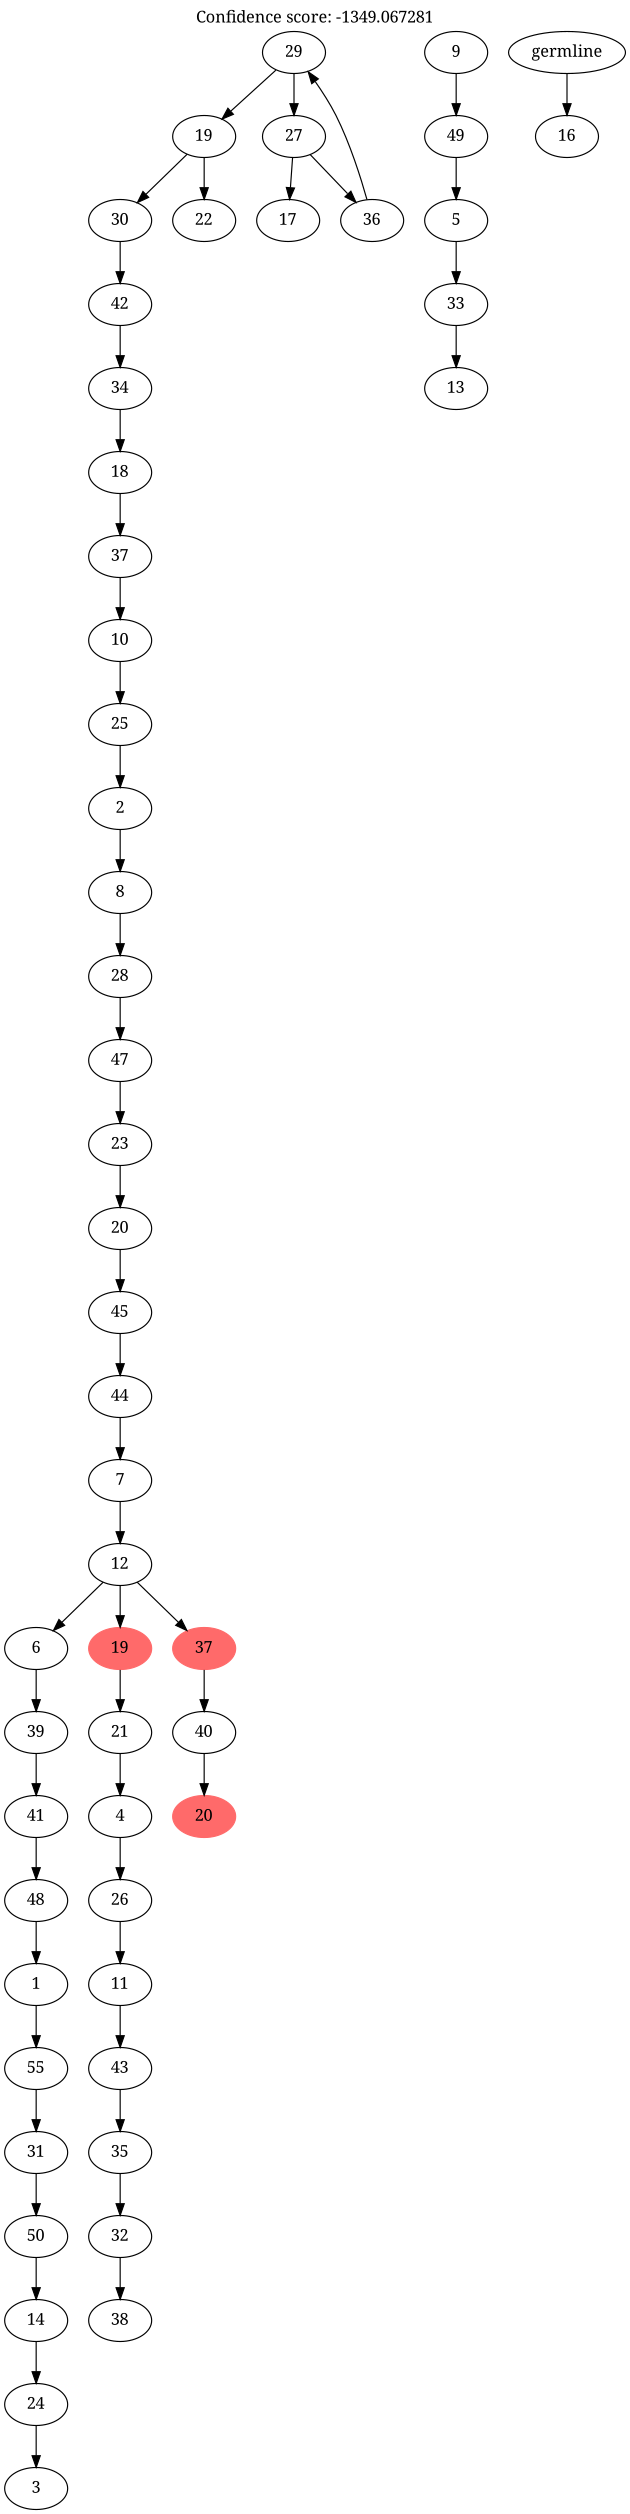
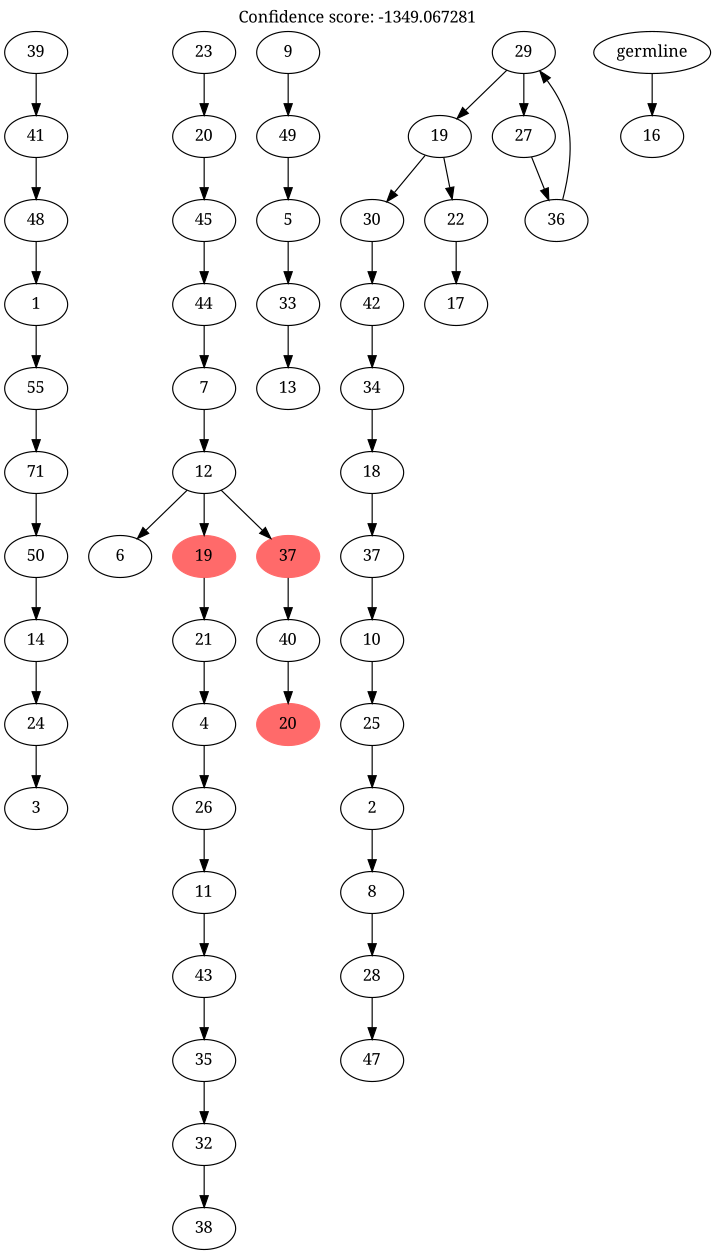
(291, 173) -> (456, 257)
(120, 1097) -> none
(36, 1685) -> none
(36, 2152) -> (36, 473)
